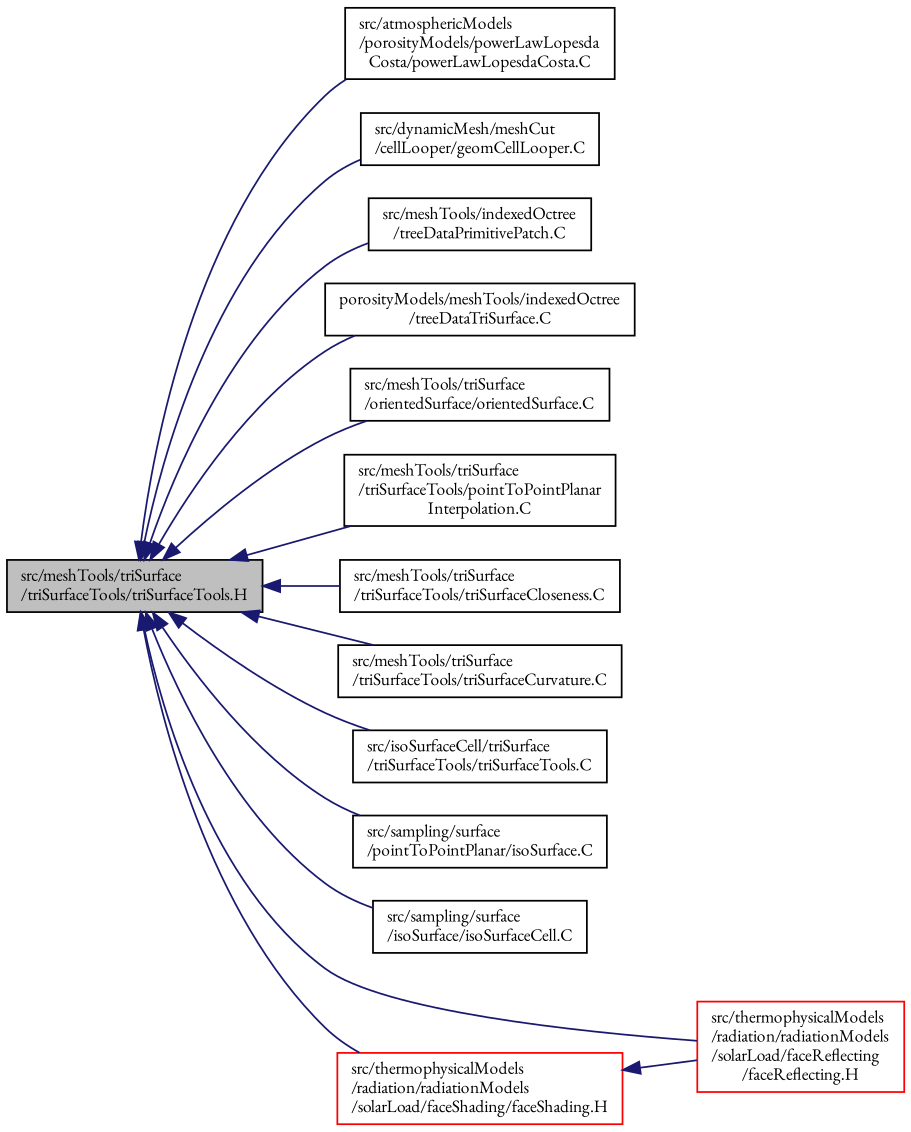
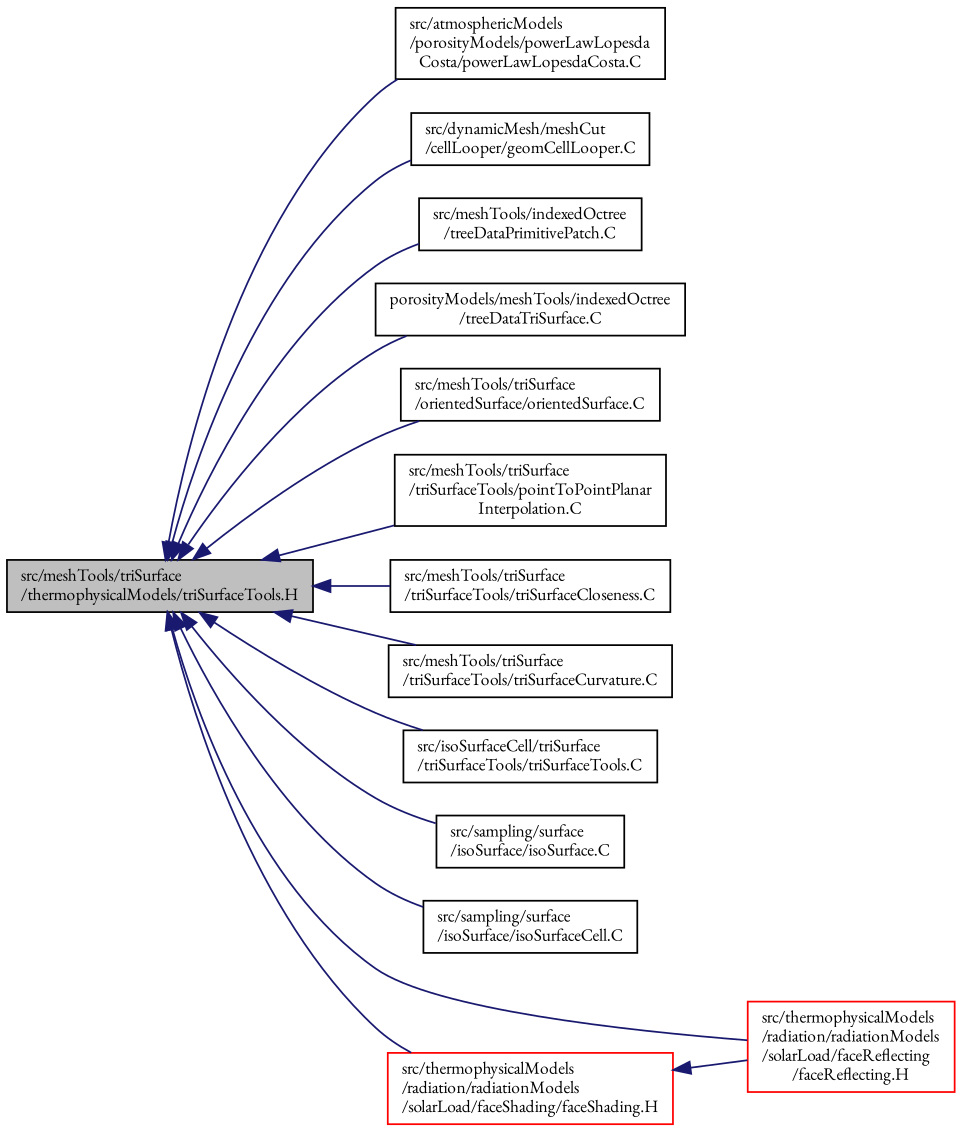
(135, 586) -> (160, 586)
(480, 842) -> (530, 842)
